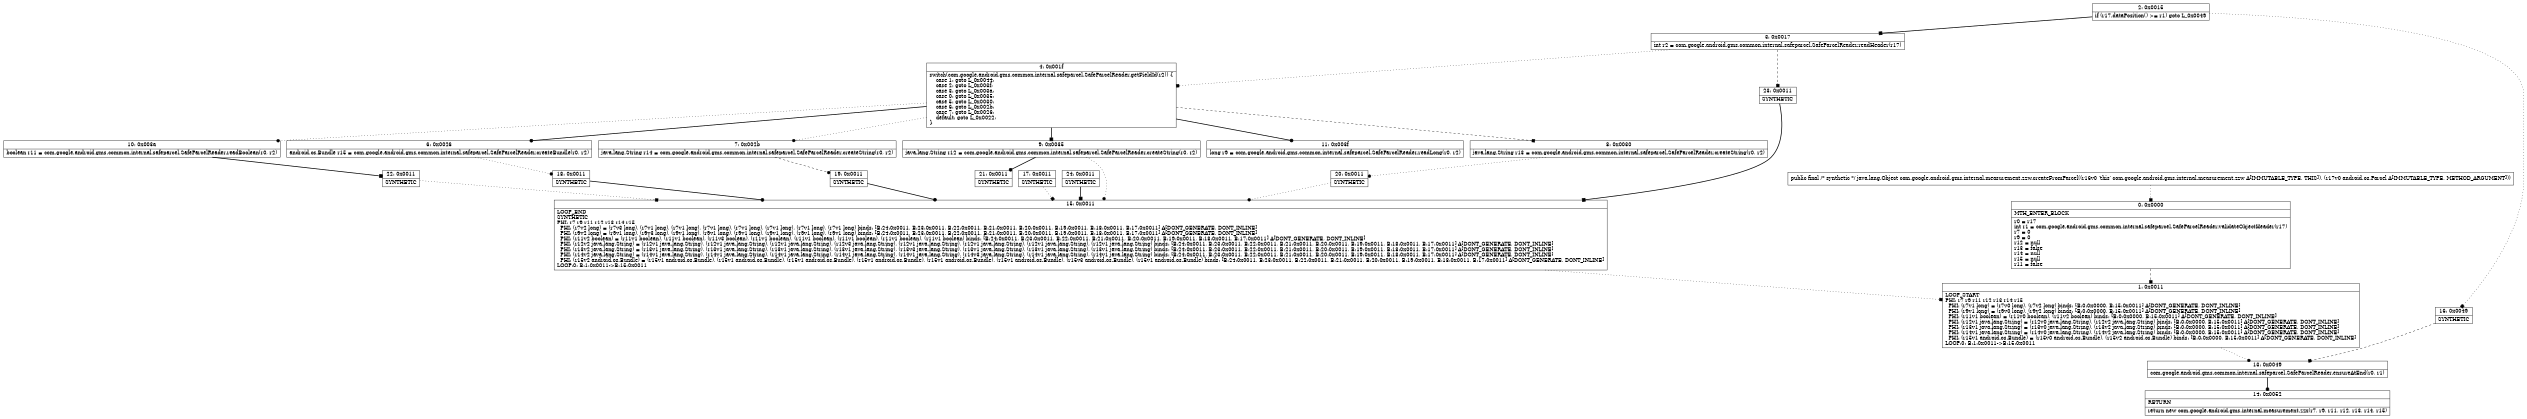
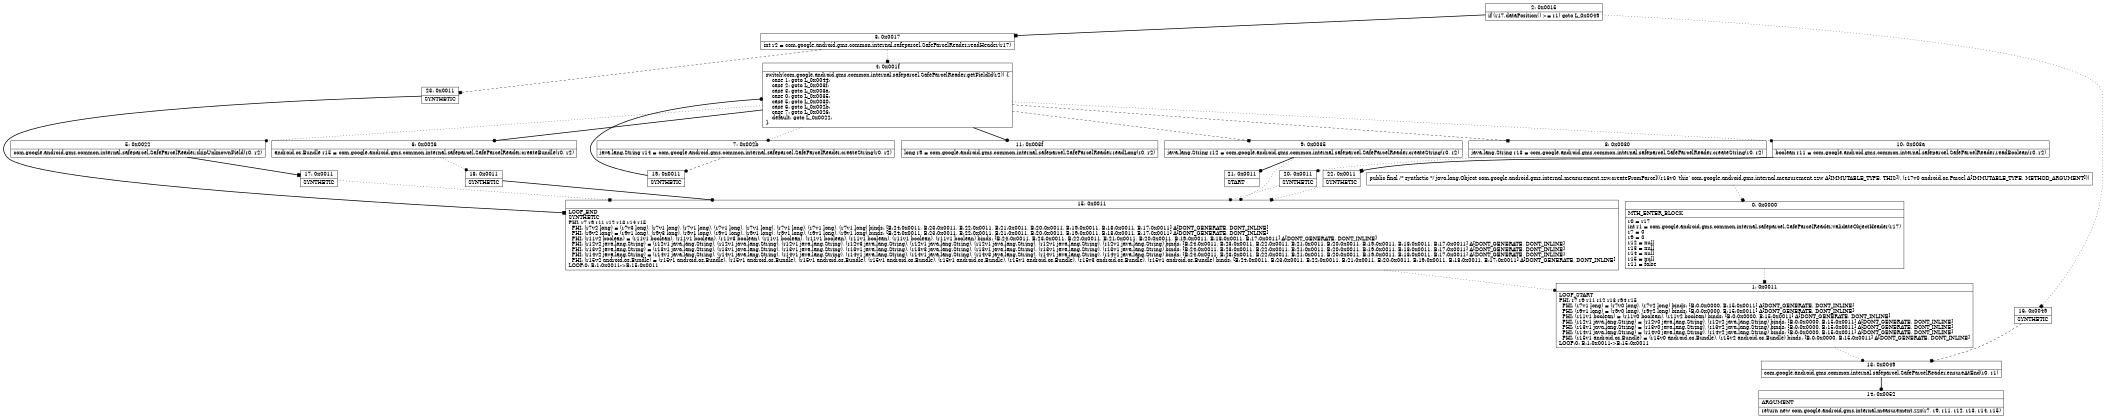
(1051, 132) -> (1130, 126)
none -> (138, 149)
(1081, 179) -> none
(994, 183) -> (1236, 183)
(900, 191) -> (637, 118)
(2029, 248) -> (1641, 248)
(2151, 274) -> (1765, 274)
(1742, 285) -> (1469, 280)
(1985, 301) -> (1599, 301)
(2160, 403) -> (1778, 403)
